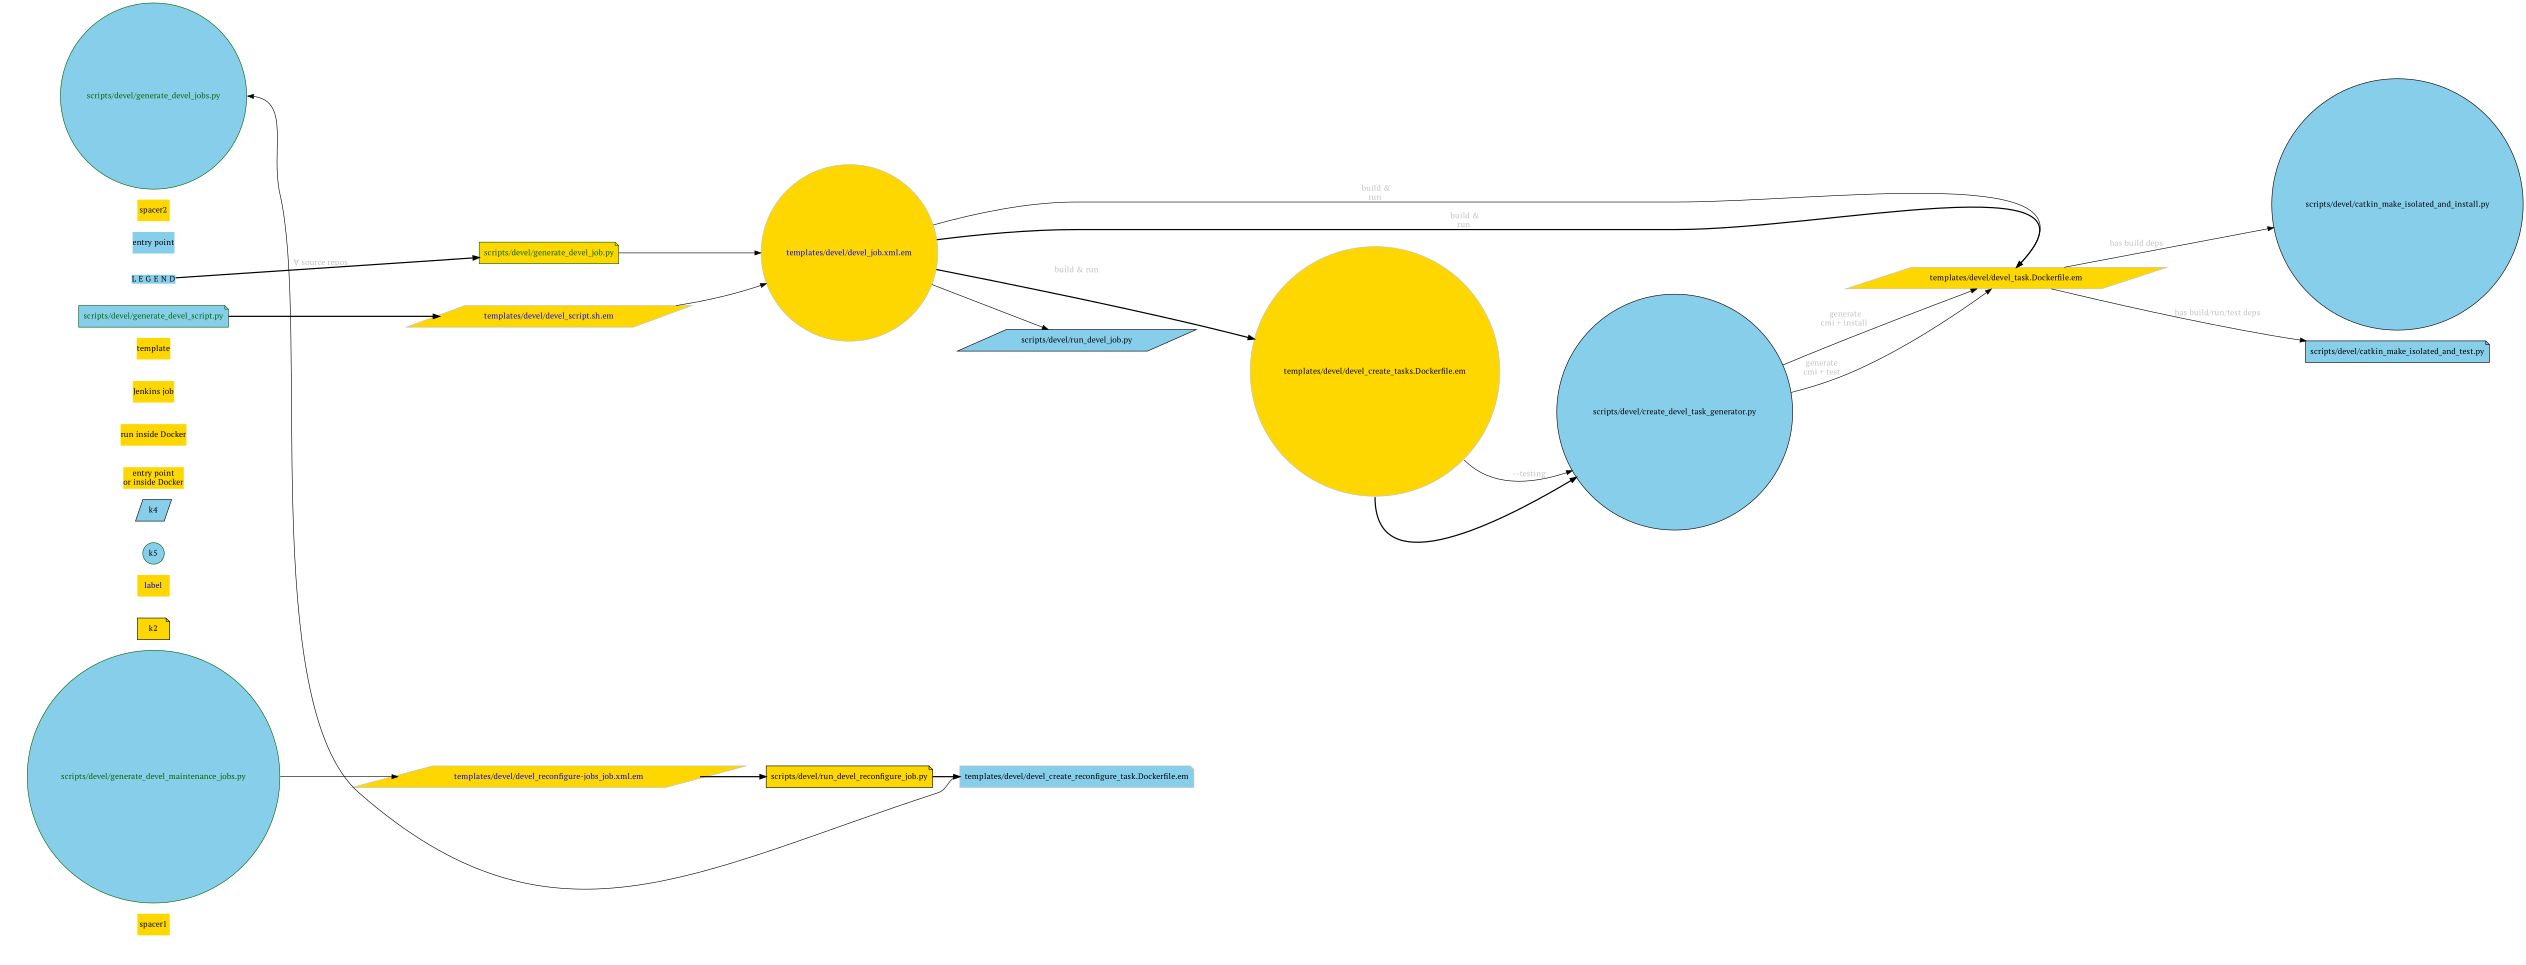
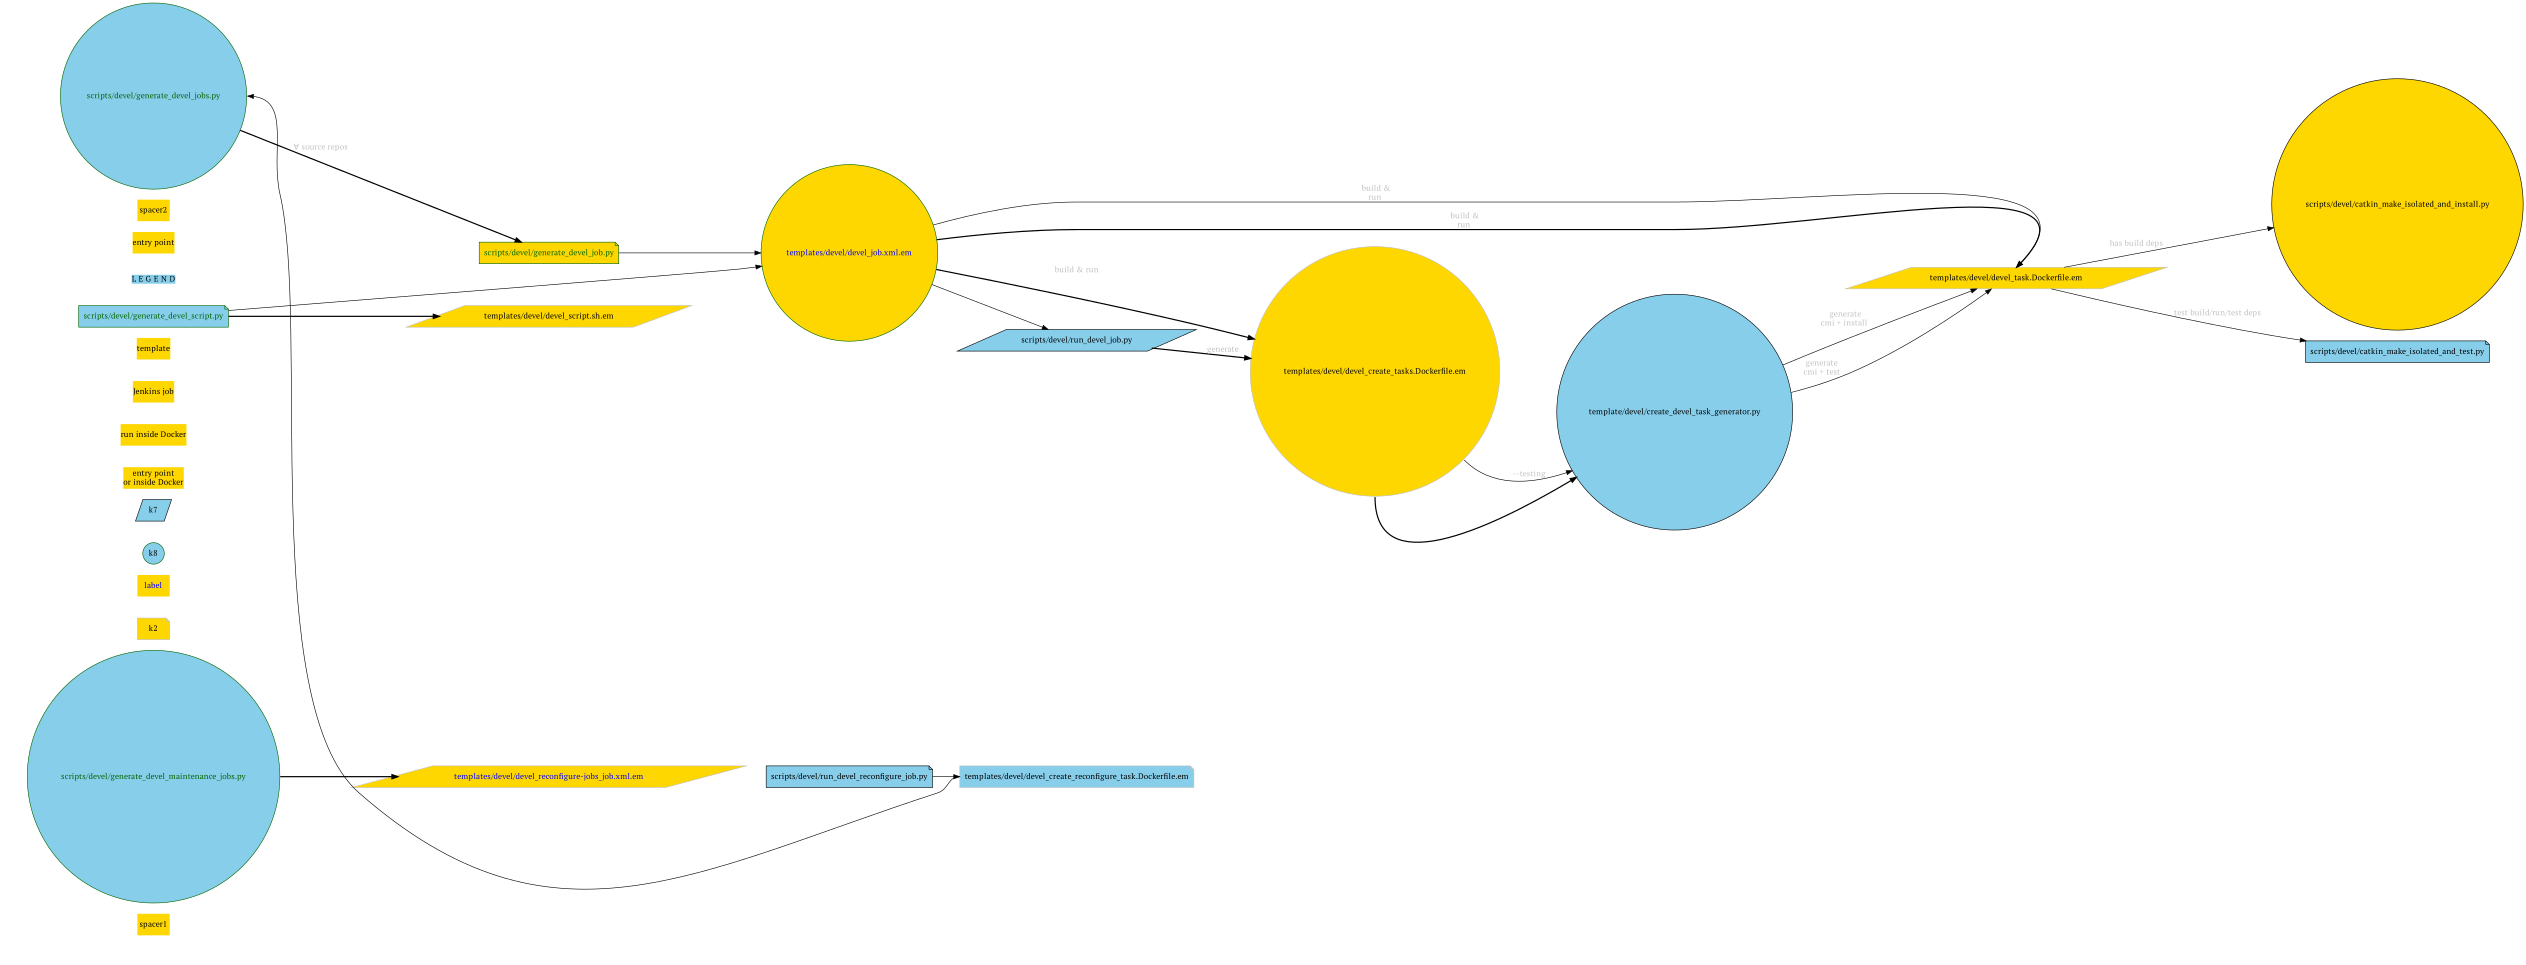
(2397, 204) -> (2397, 204)
(154, 243) -> (154, 243)
(849, 253) -> (849, 253)
(324, 268) -> (378, 185)
(719, 297) -> (492, 289)
(2217, 313) -> (2217, 313)
(549, 316) -> (549, 316)
none -> (1198, 353)
(1675, 412) -> (1675, 412)
(154, 510) -> (154, 510)
(154, 553) -> (154, 553)
(154, 629) -> (154, 629)
(336, 777) -> (336, 777)
(730, 777) -> none
(849, 777) -> (849, 777)
(943, 777) -> (943, 777)
